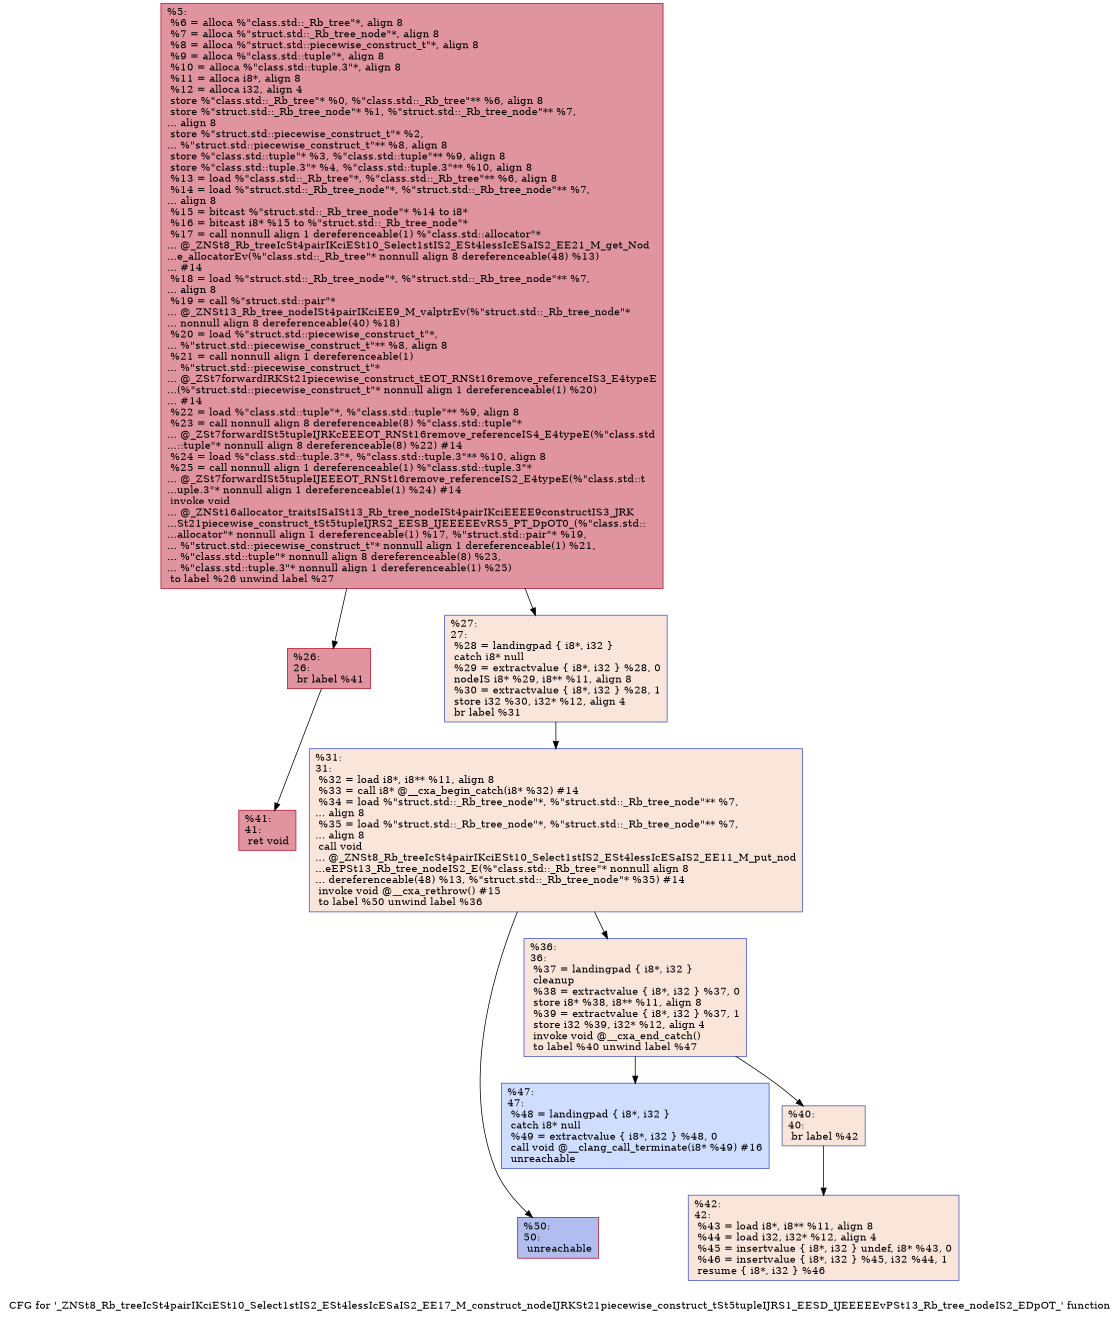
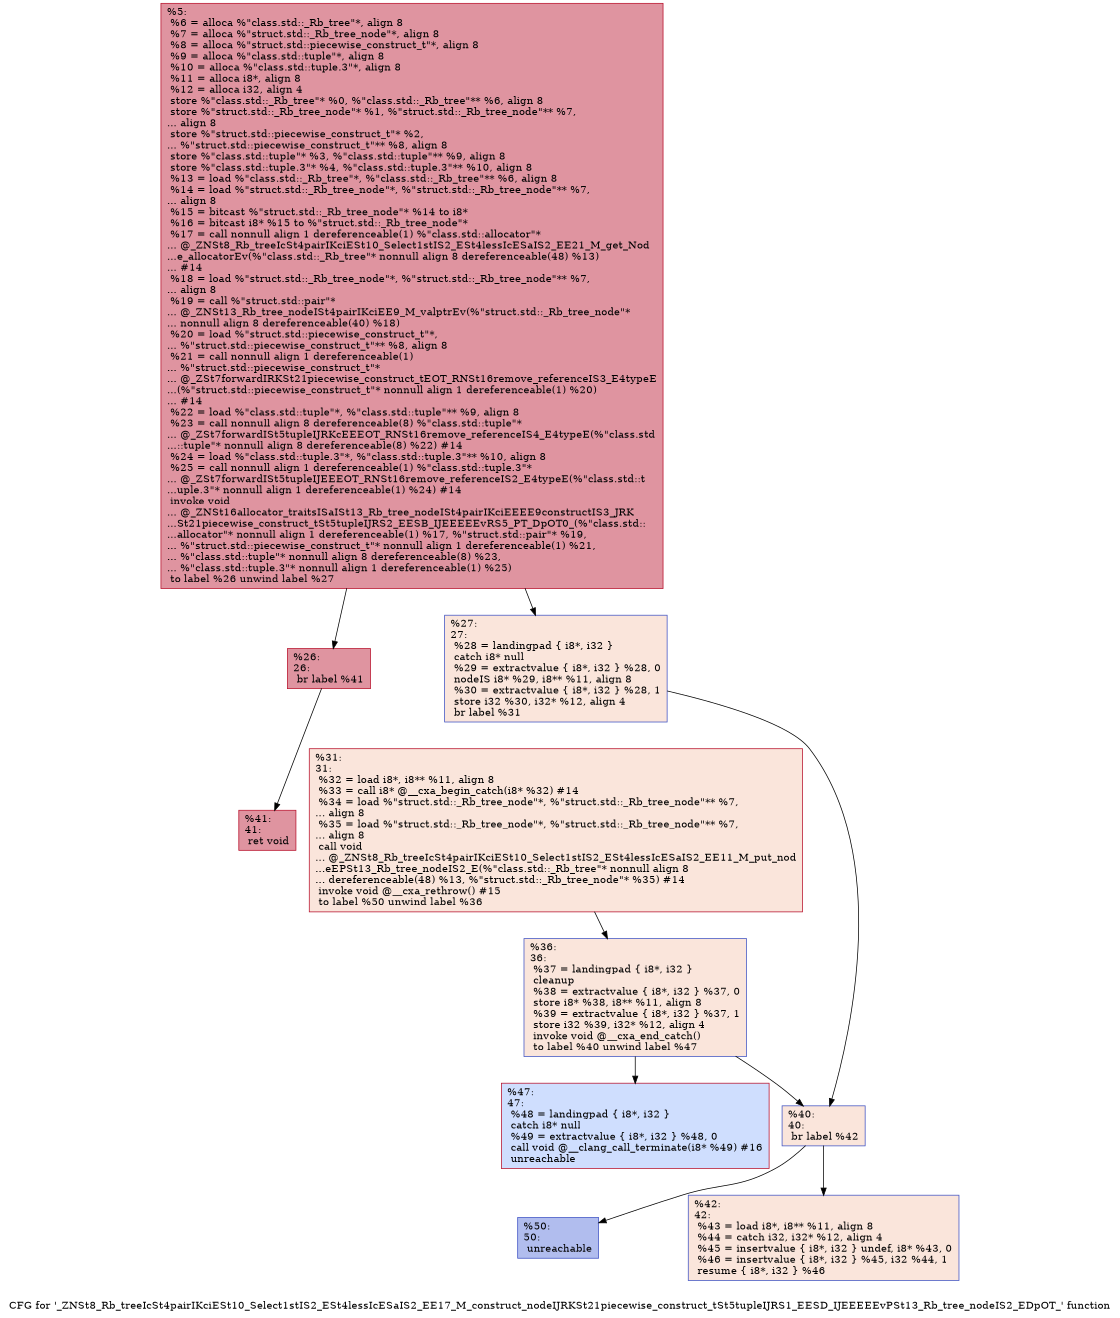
(556, 732) -> (851, 843)
(556, 830) -> (556, 830)
(481, 1066) -> (709, 1188)
(635, 1126) -> (635, 1126)
(786, 1237) -> (789, 1237)
(558, 1238) -> (558, 1238)
